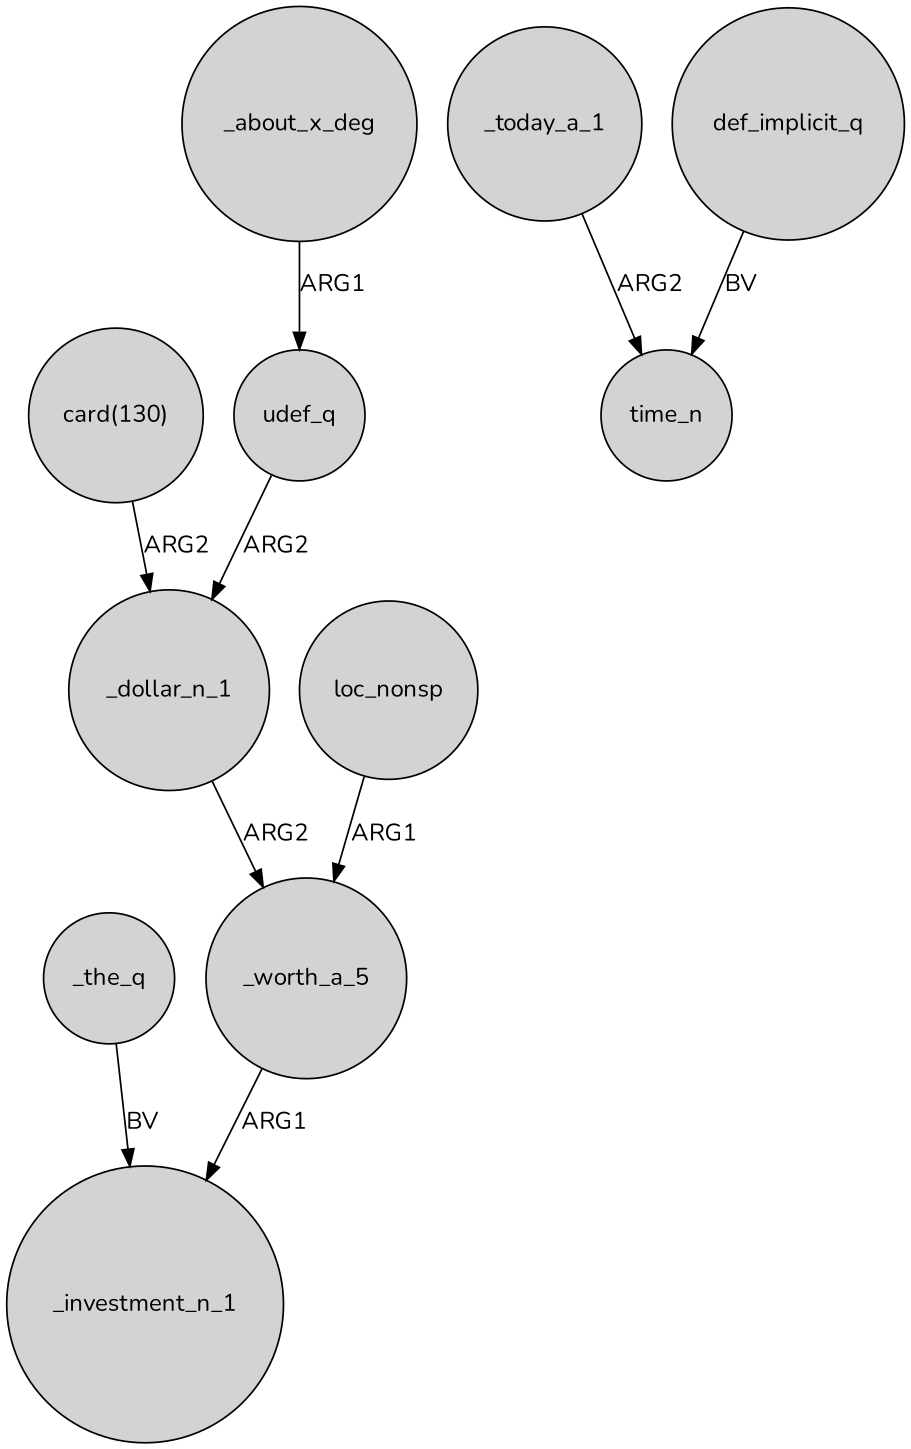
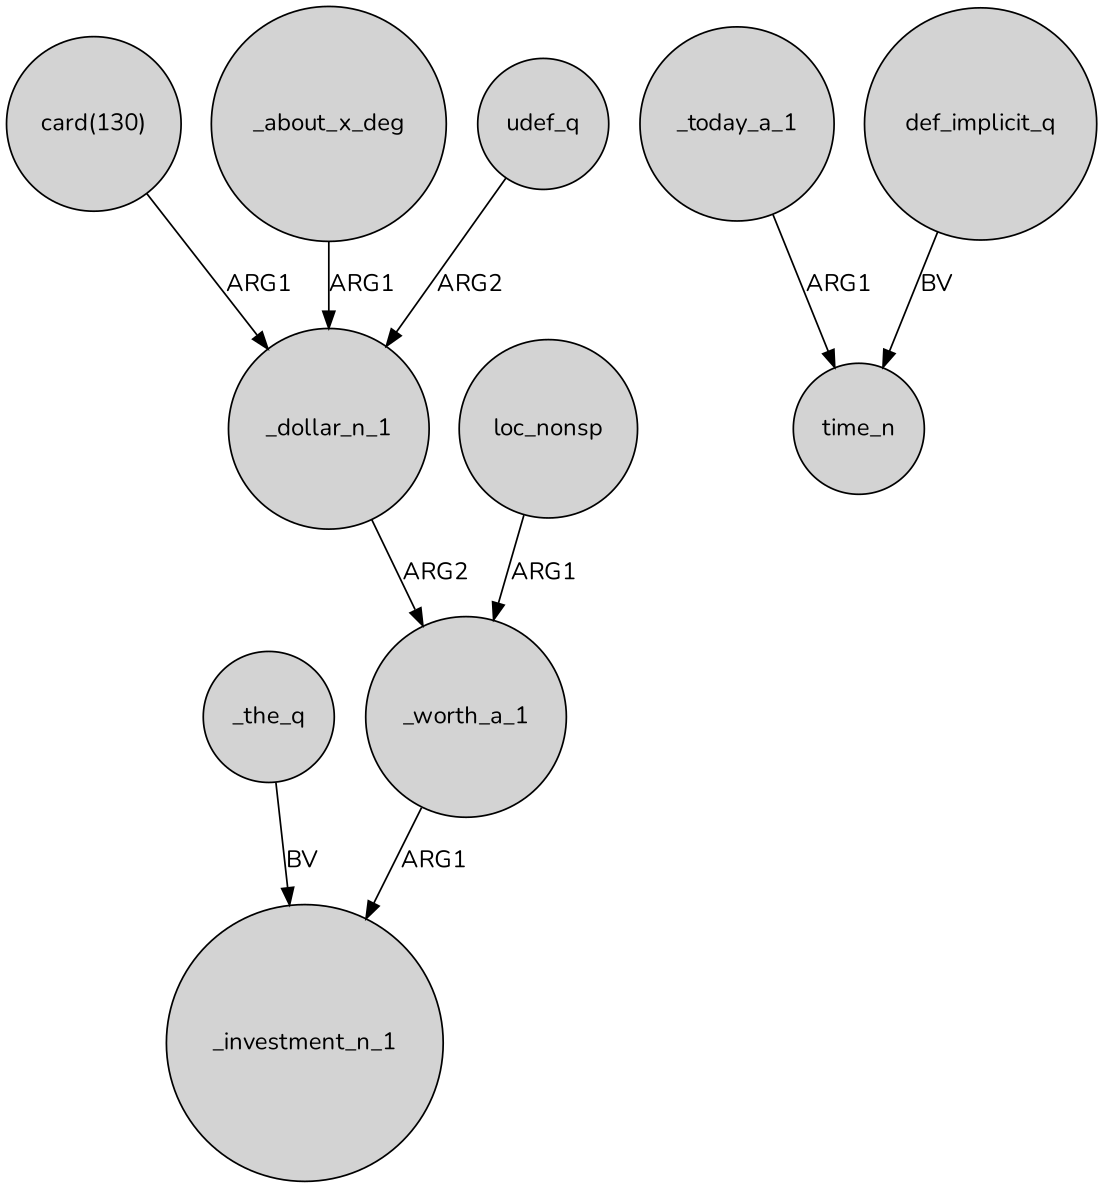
(650, 285) -> (839, 285)
(299, 286) -> (329, 276)
(177, 546) -> (259, 285)
(306, 978) -> (466, 717)
